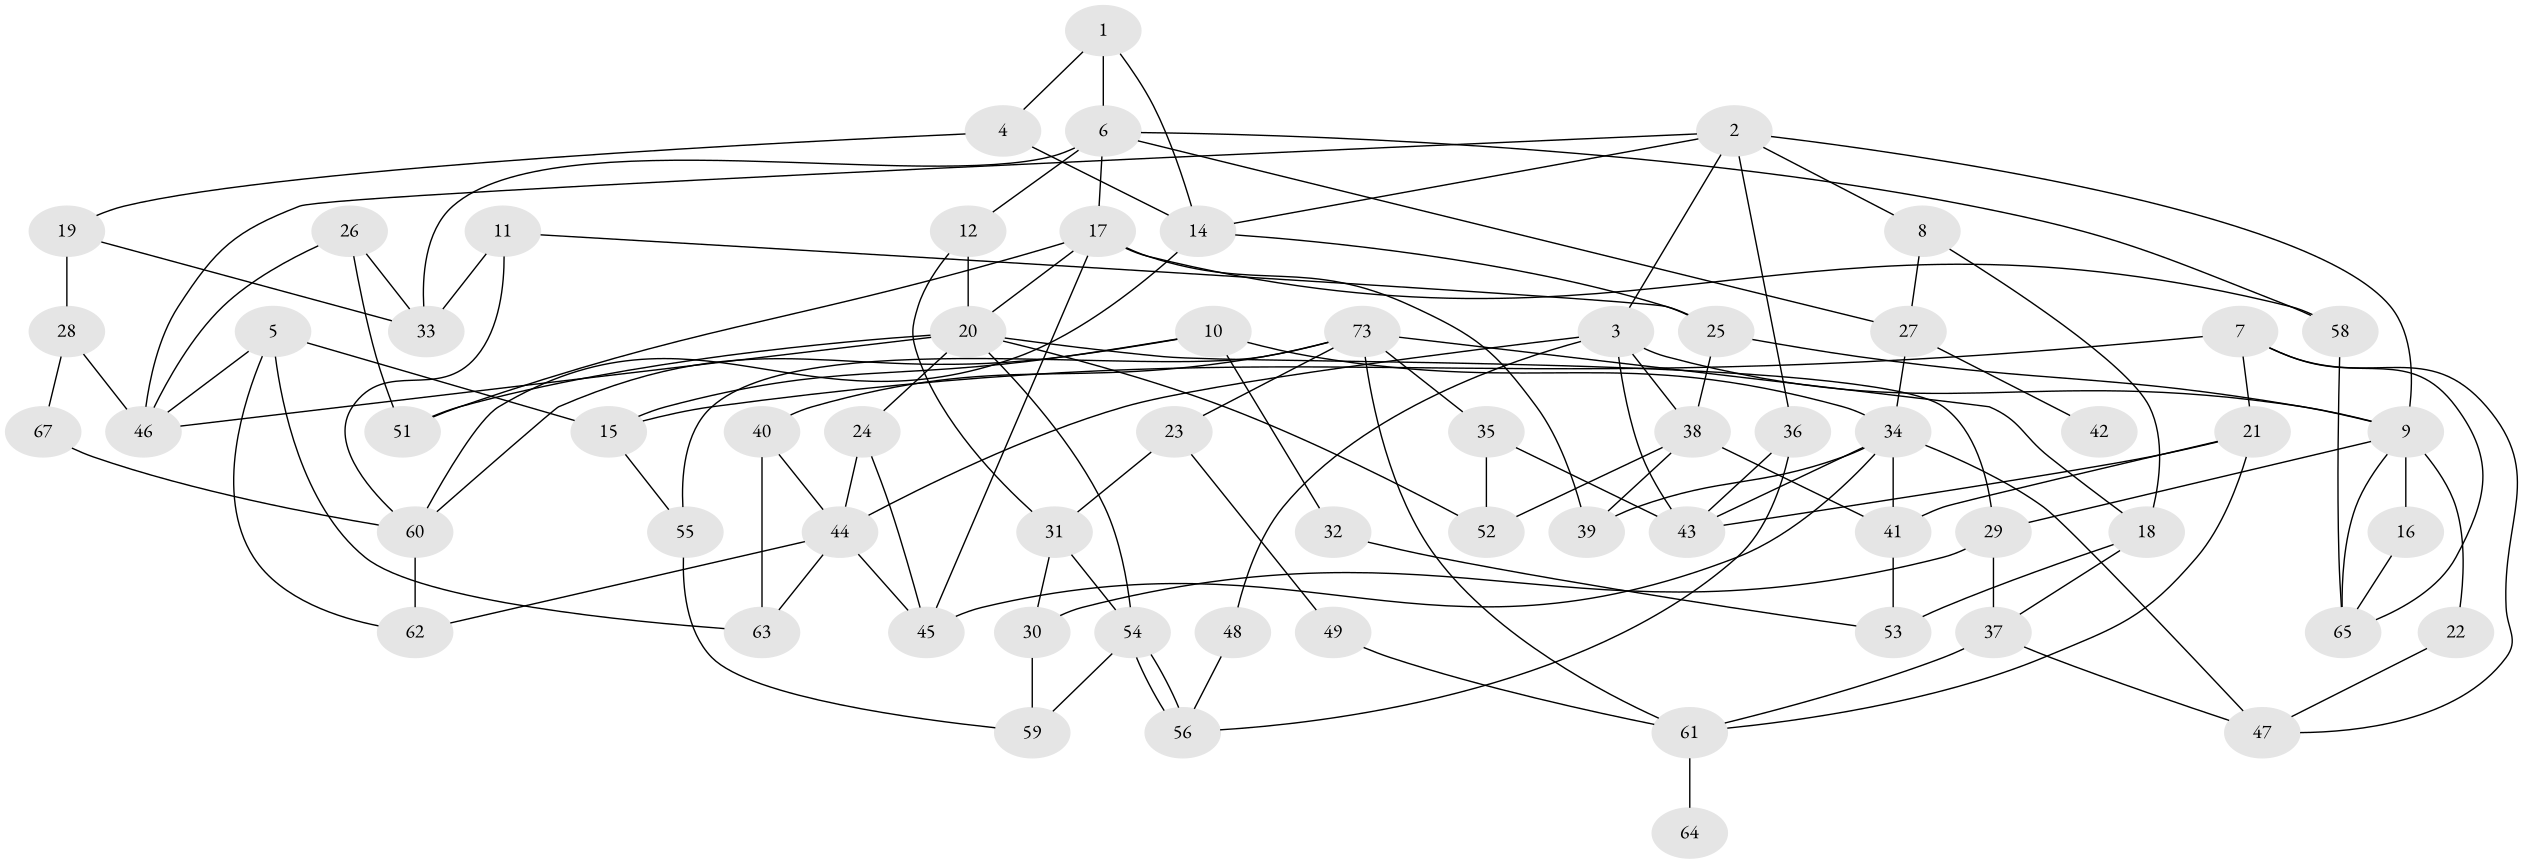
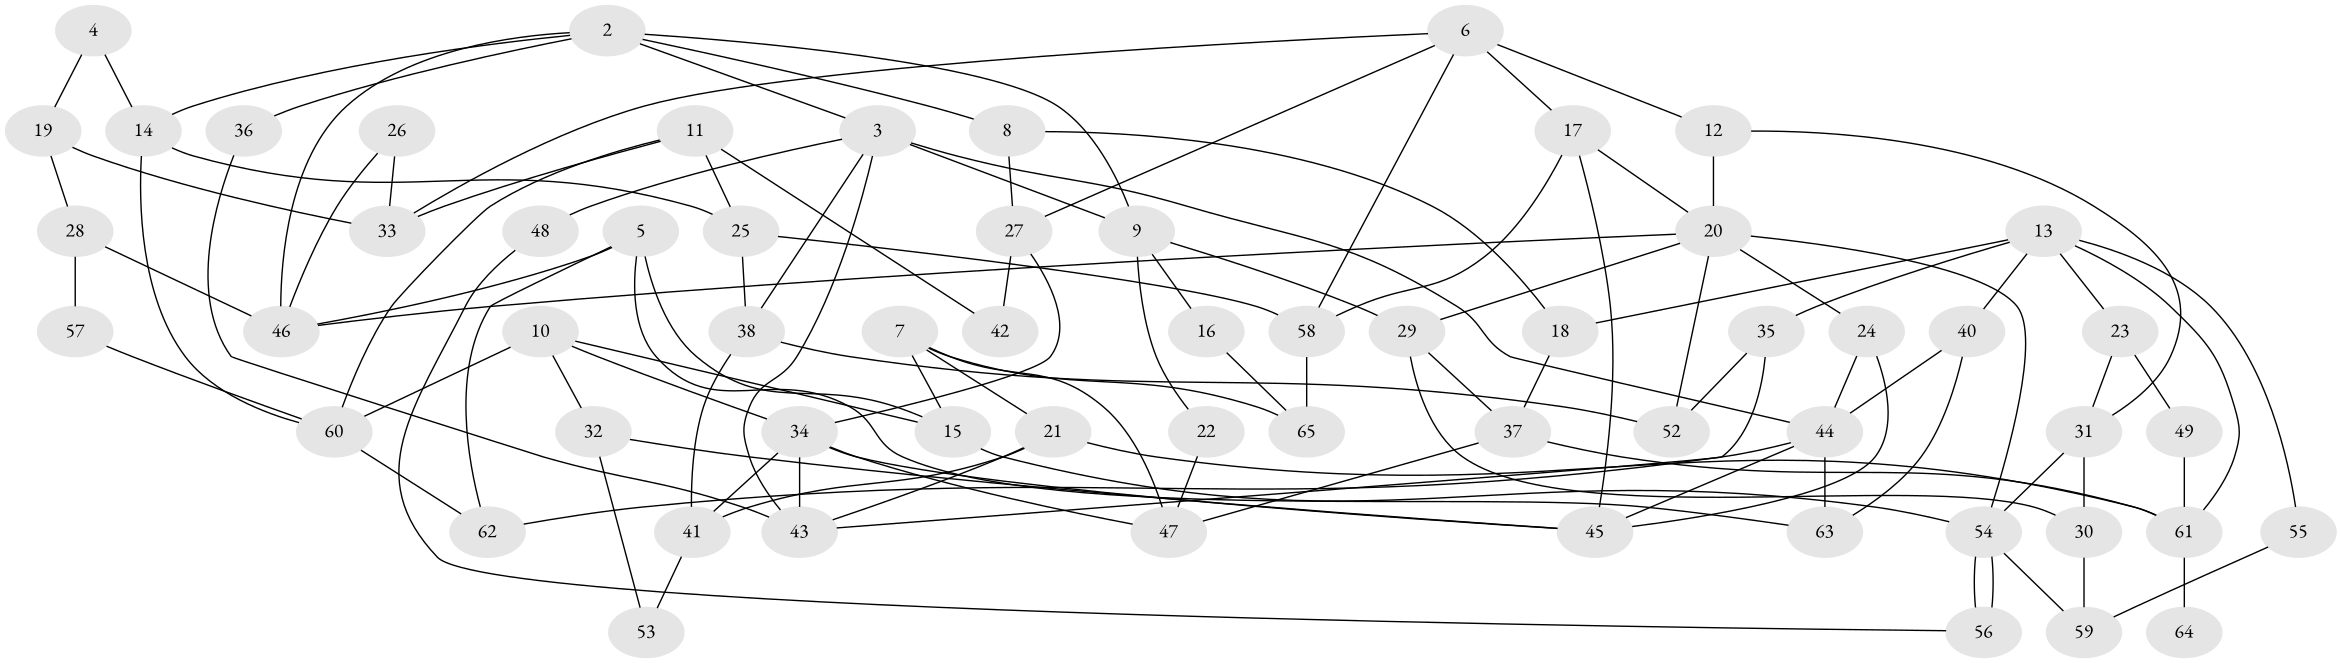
(1103, 31) -> none
none -> (841, 227)
(1362, 332) -> (2044, 231)
(2062, 378) -> (992, 262)
(43, 432) -> (75, 332)
(403, 432) -> none
none -> (861, 469)
(647, 482) -> (1537, 493)
(2350, 526) -> none
(1587, 532) -> none
(2017, 578) -> none
(1531, 671) -> none
